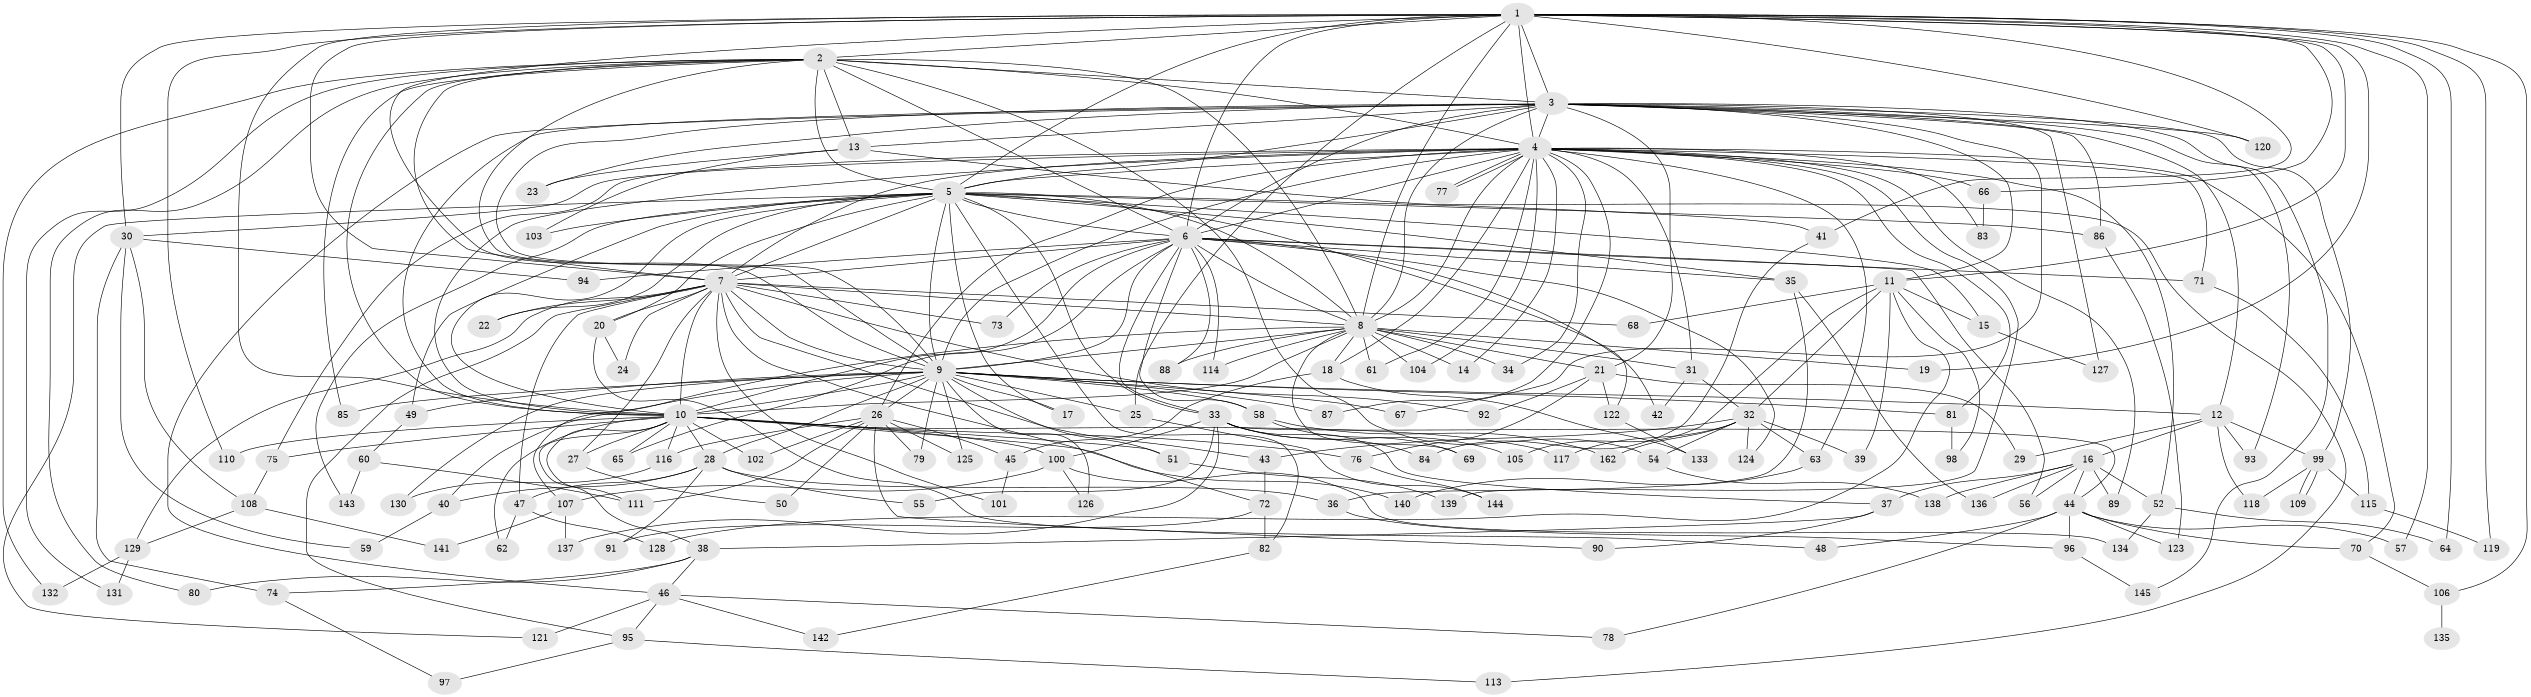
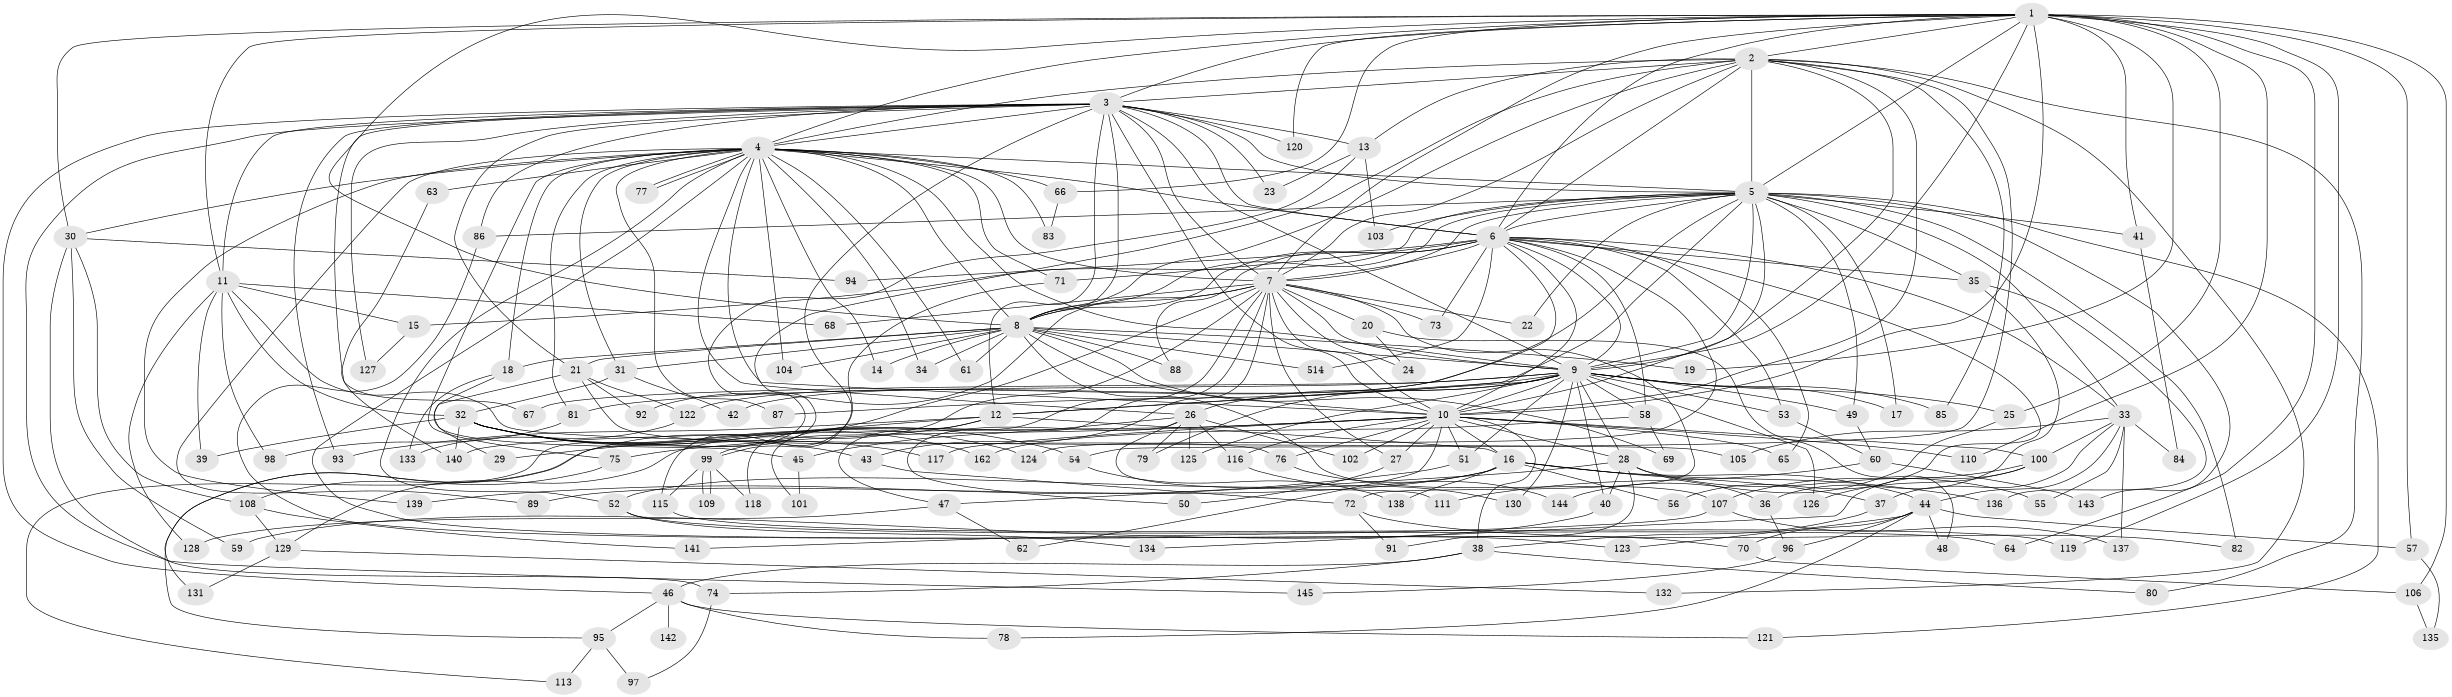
none -> (1181, 204)
(765, 239) -> (1579, 346)
(1211, 371) -> (1316, 371)
none -> (1784, 416)
(1782, 438) -> (457, 438)
(555, 445) -> (1475, 437)
(1598, 549) -> none
none -> (2439, 591)
(1043, 594) -> none
